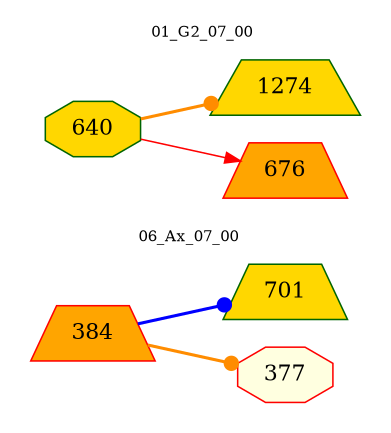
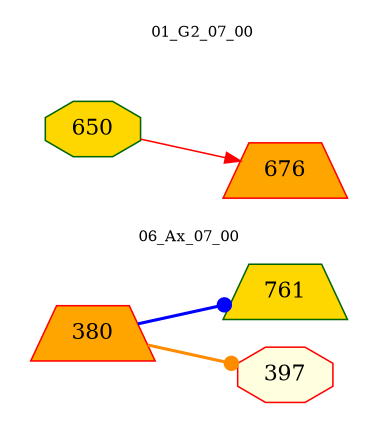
(285, 88) -> none
(93, 129) -> (93, 129)
(285, 292) -> (285, 292)
(93, 333) -> (93, 333)
(285, 375) -> (285, 375)
